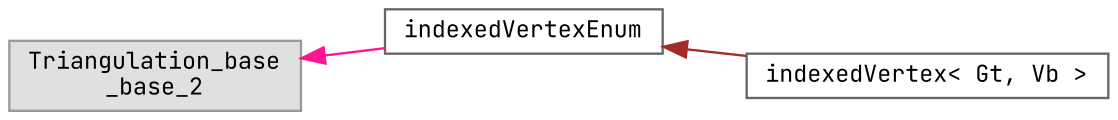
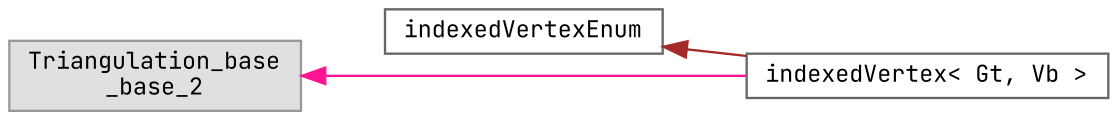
(355, 52) -> (536, 76)
